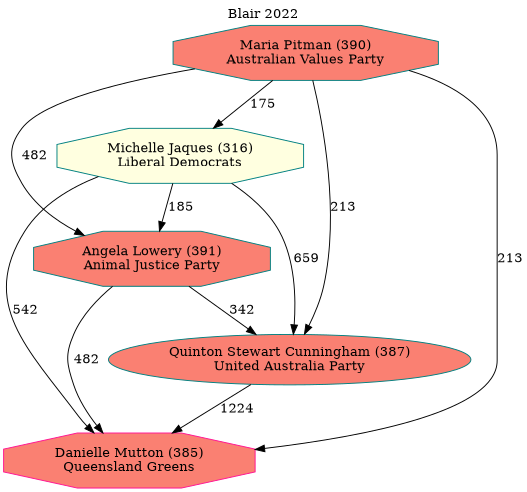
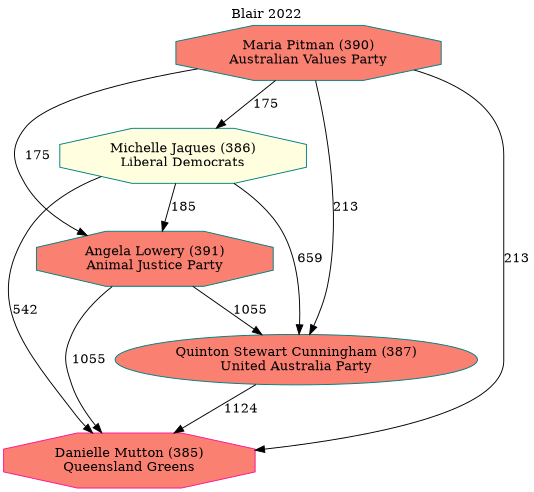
(35, 156) -> (38, 156)
(180, 156) -> (183, 156)
(243, 310) -> (251, 310)
(87, 360) -> (89, 360)
(237, 409) -> (241, 409)
